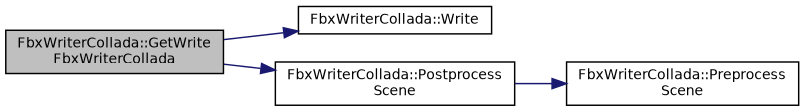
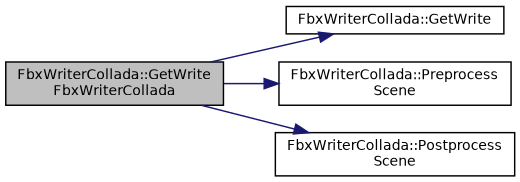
(395, 20) -> (395, 20)
(533, 84) -> (244, 84)
